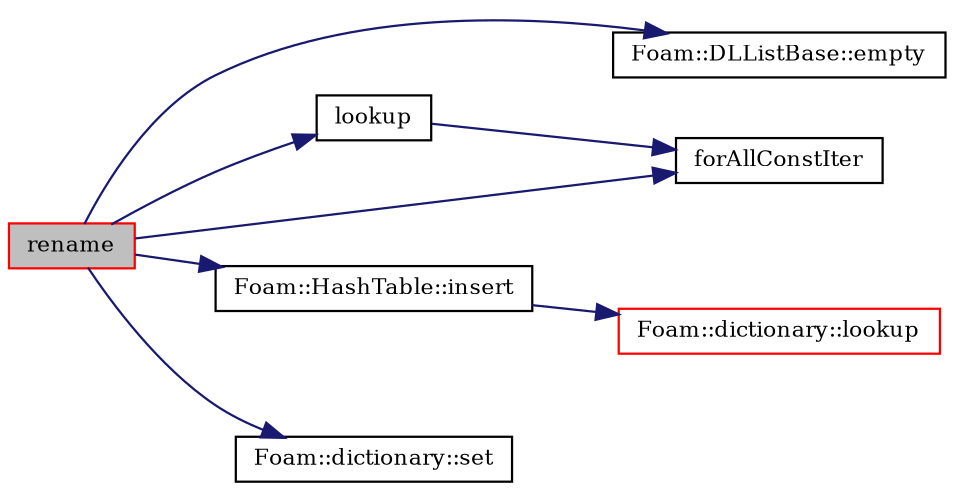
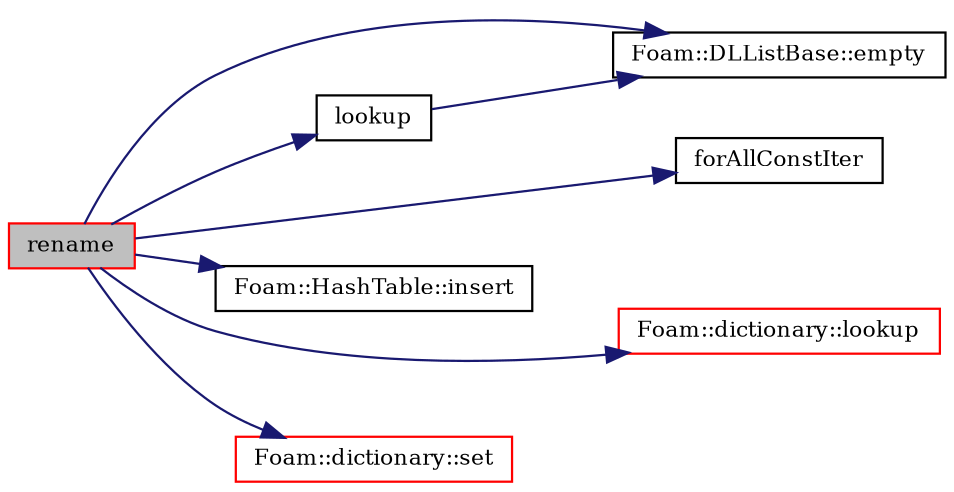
(542, 136) -> (525, 95)
(564, 309) -> (344, 354)
(374, 459) -> (374, 459)
